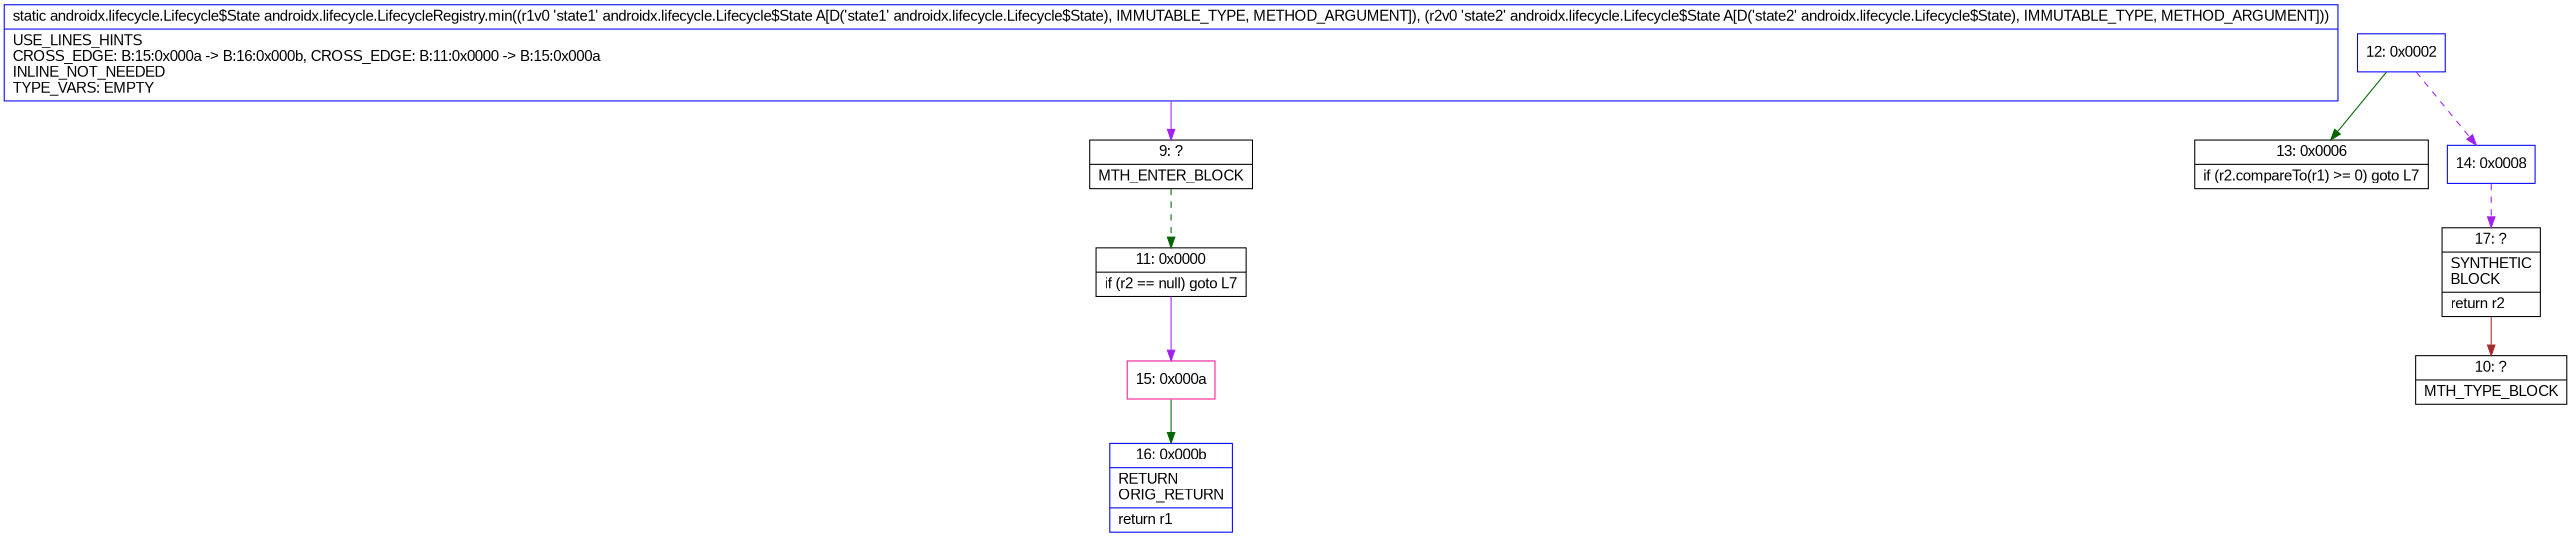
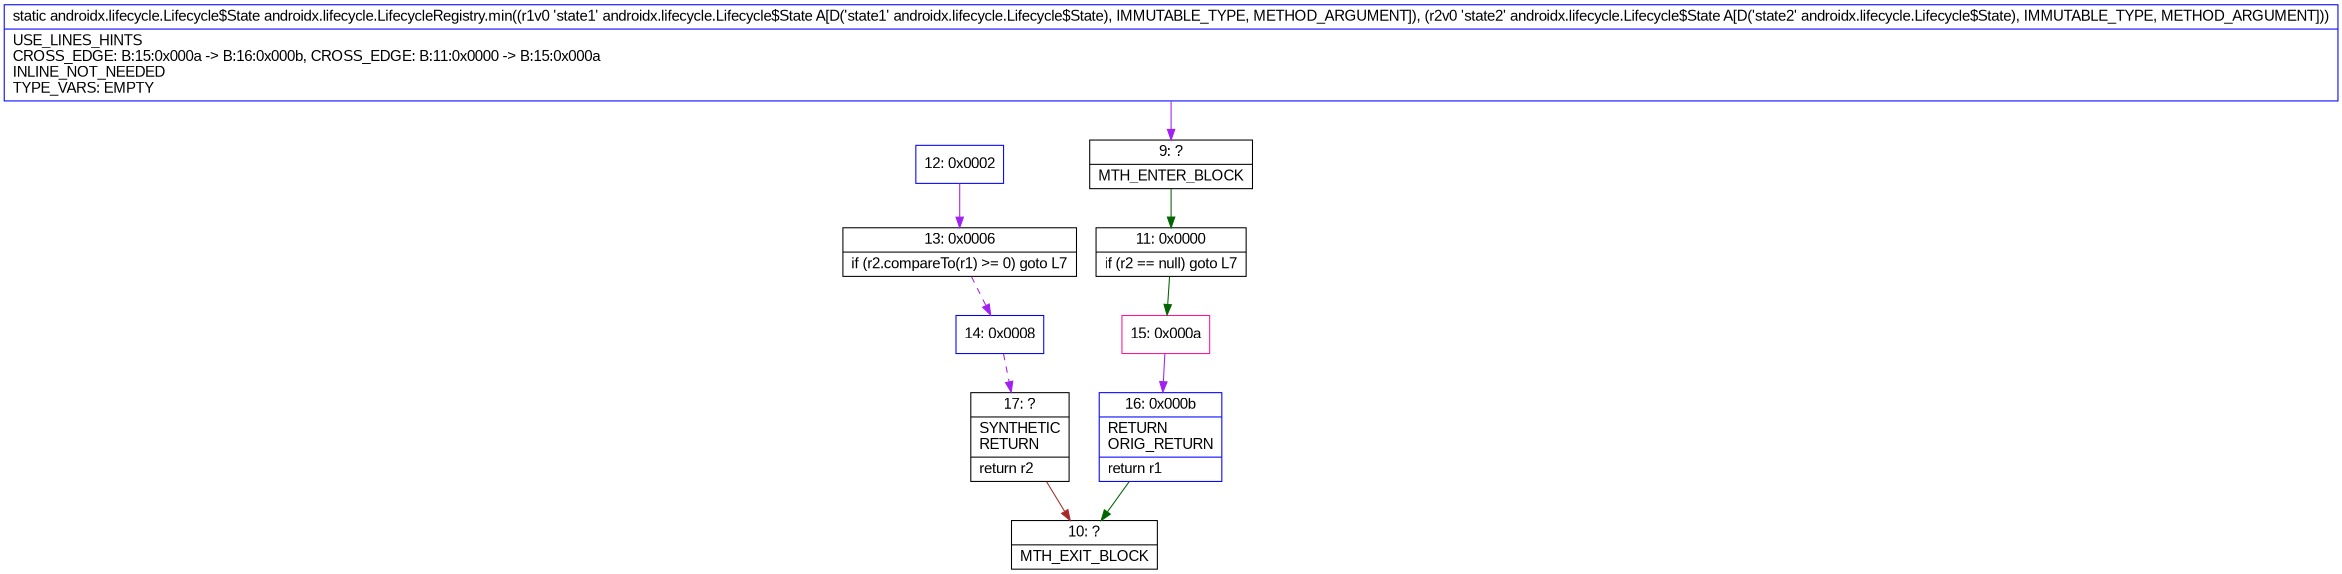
(2362, 102) -> (960, 200)
(2443, 104) -> (979, 291)
(1171, 213) -> (1171, 203)
(2475, 280) -> (1009, 444)
(1171, 323) -> (1169, 291)
(2491, 392) -> (1084, 556)
(1171, 416) -> (1164, 368)
none -> (1118, 497)
